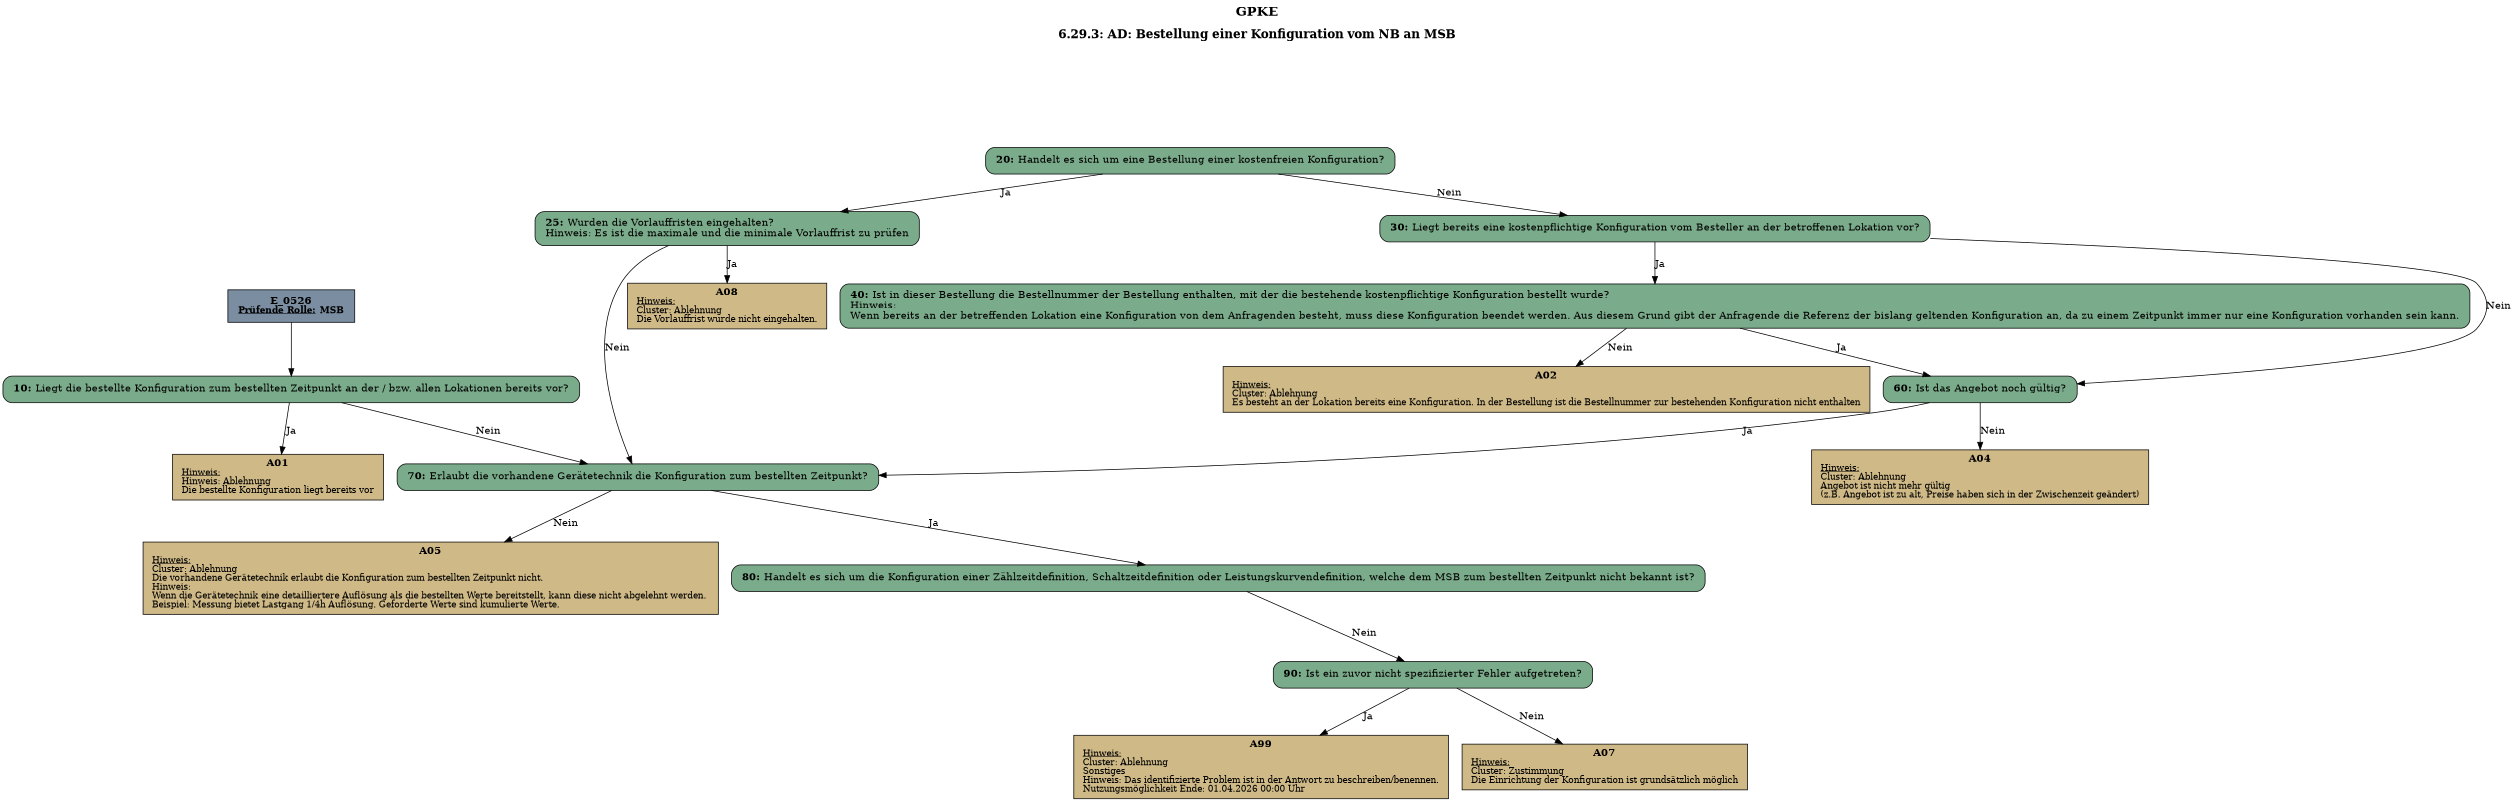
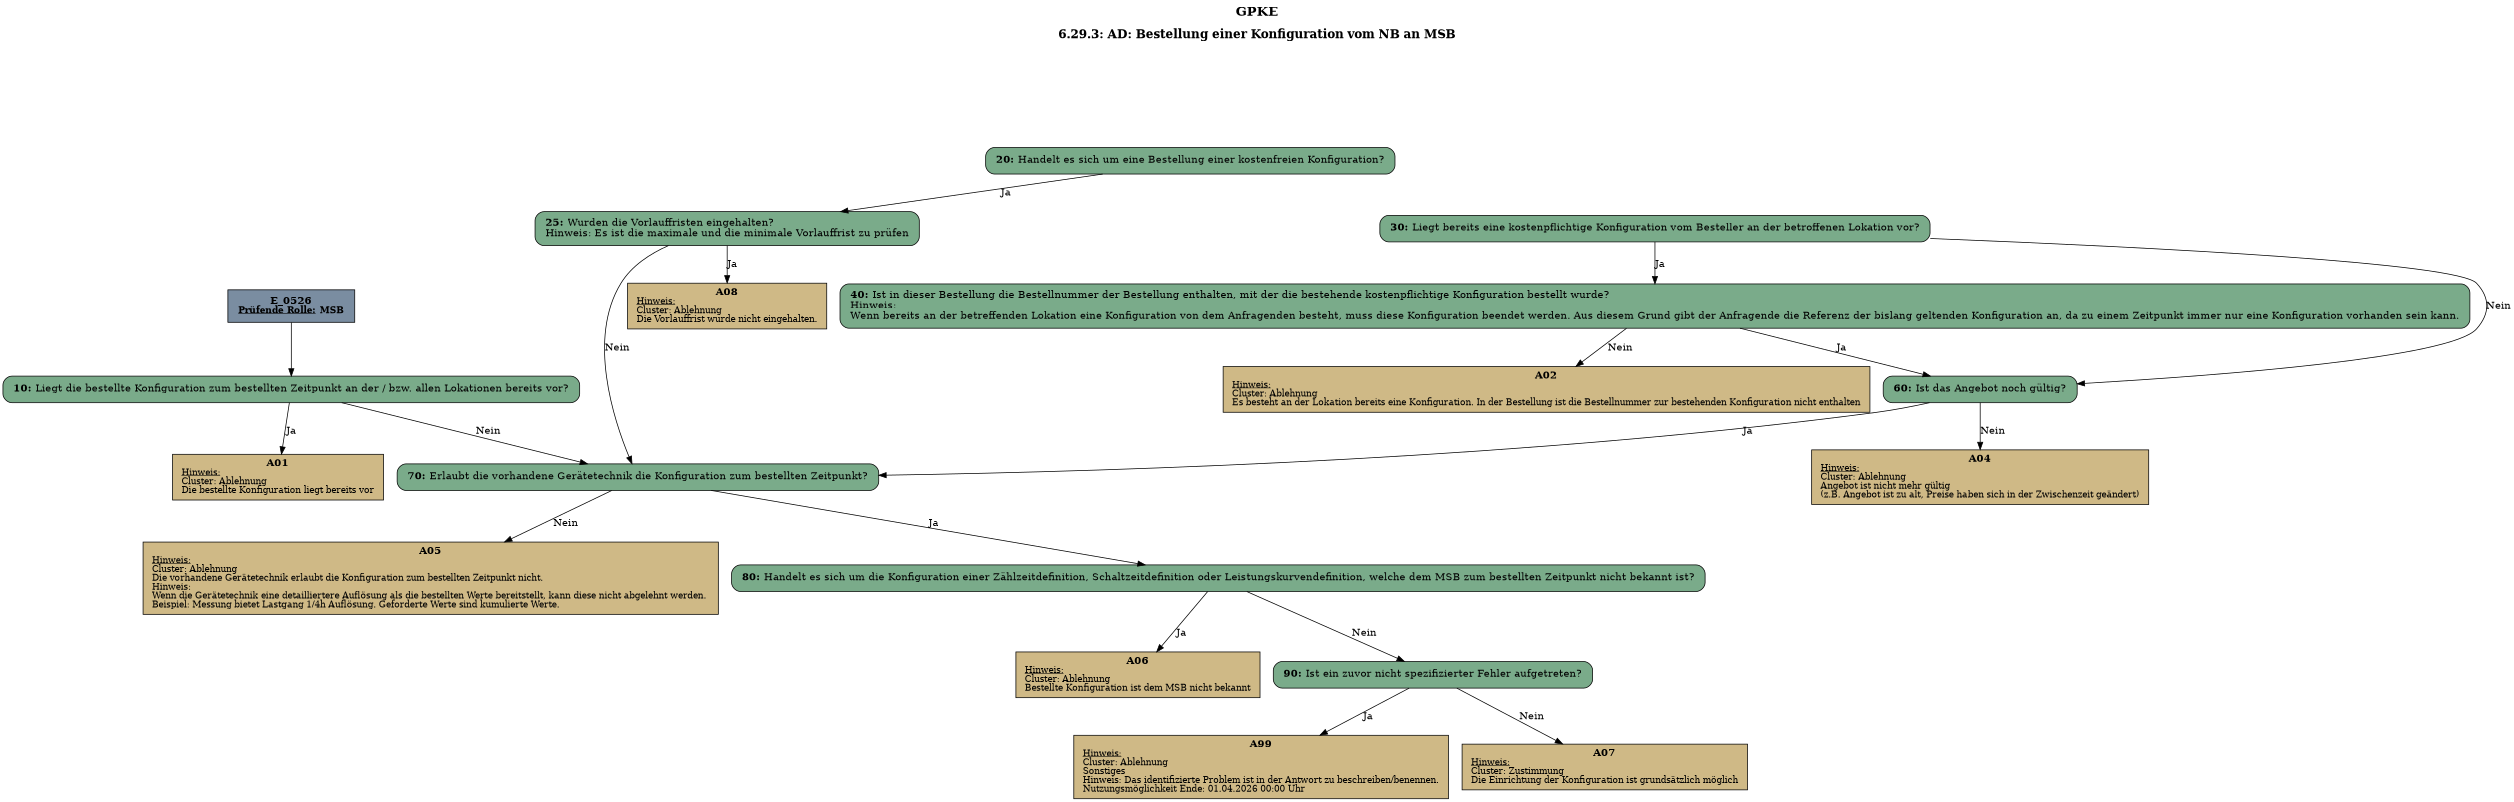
(1419, 194) -> none
(226, 482) -> (224, 482)
none -> (1138, 675)
